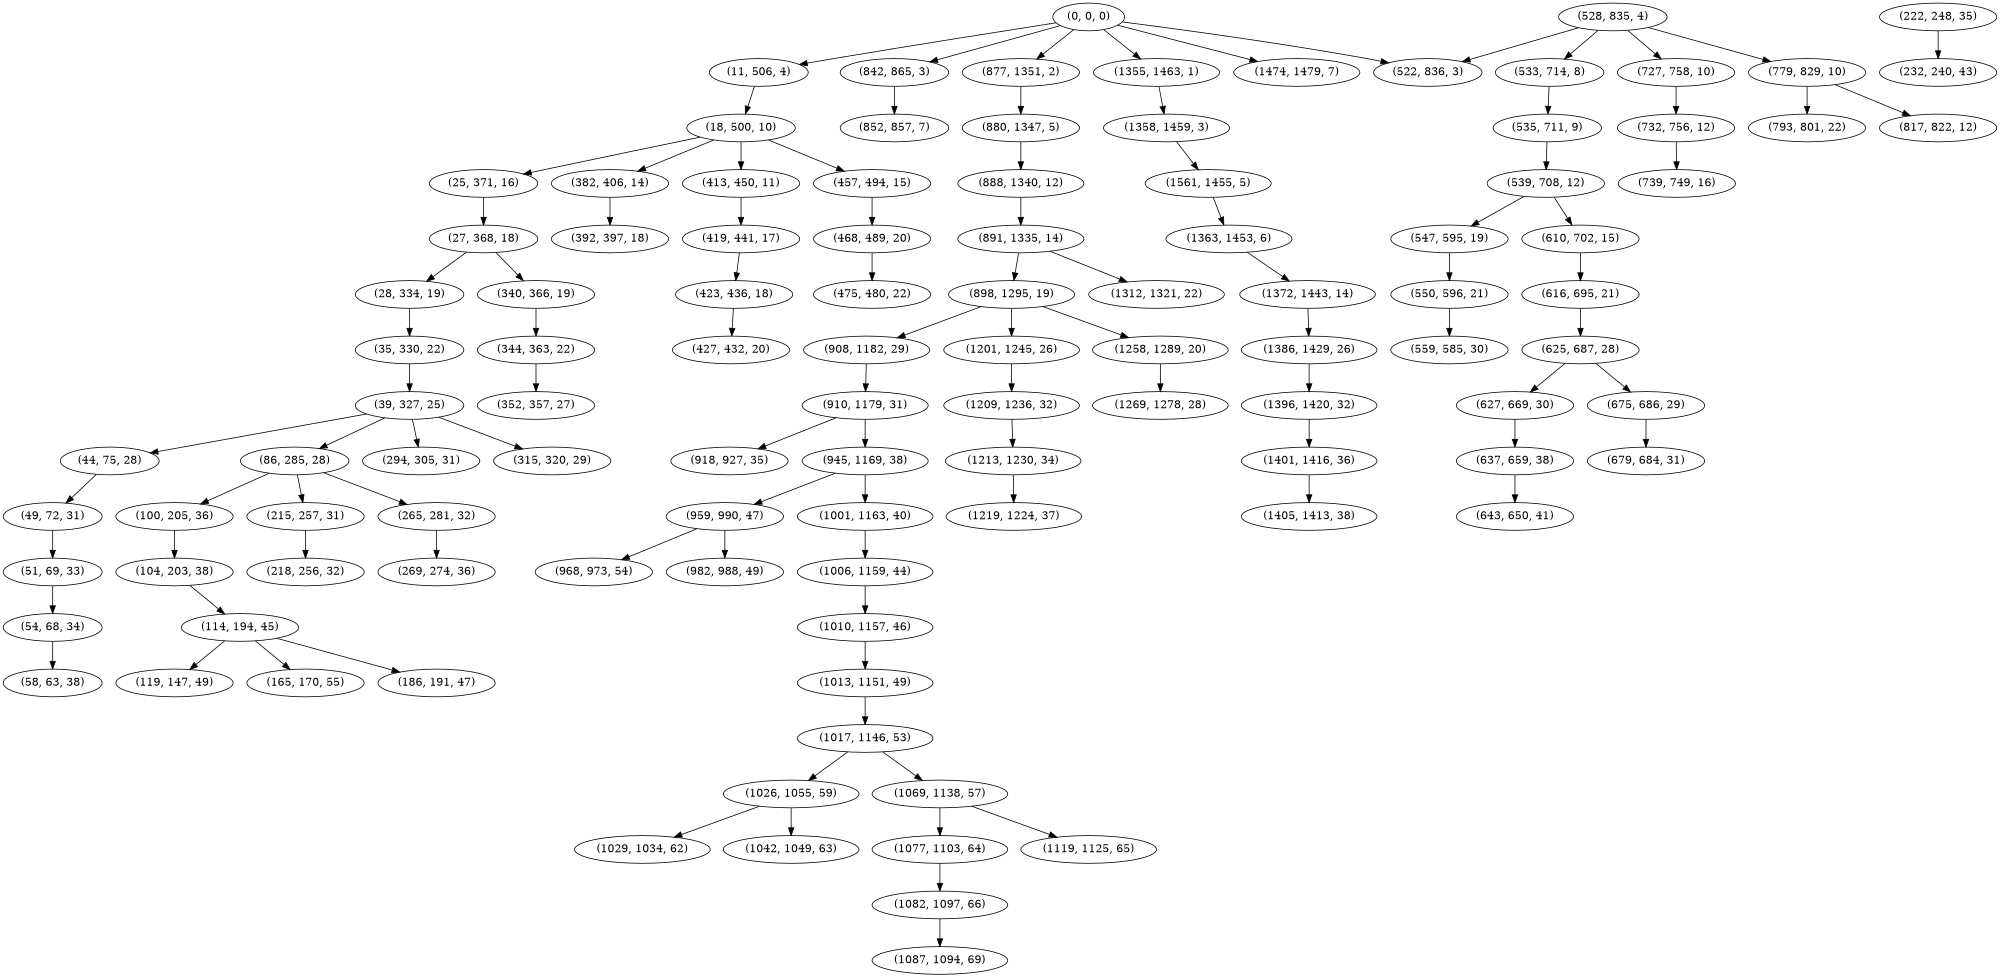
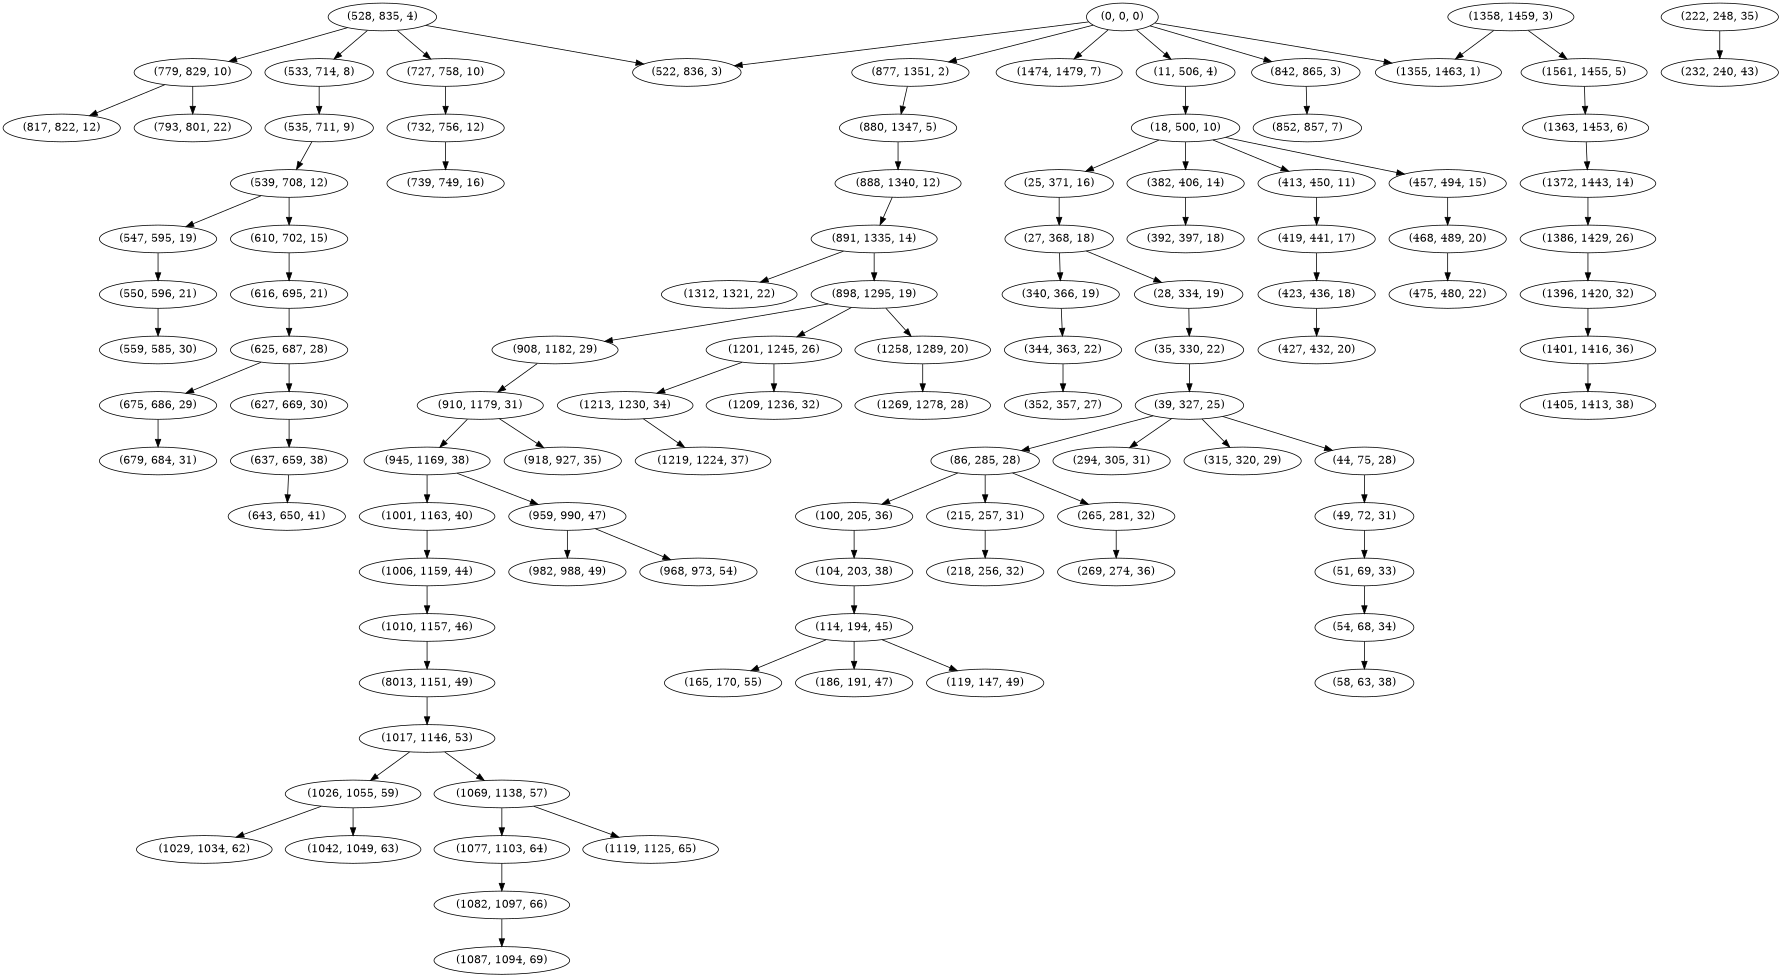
(1161, 96) -> (1478, 42)
(1012, 429) -> (703, 376)
(865, 683) -> (427, 683)
